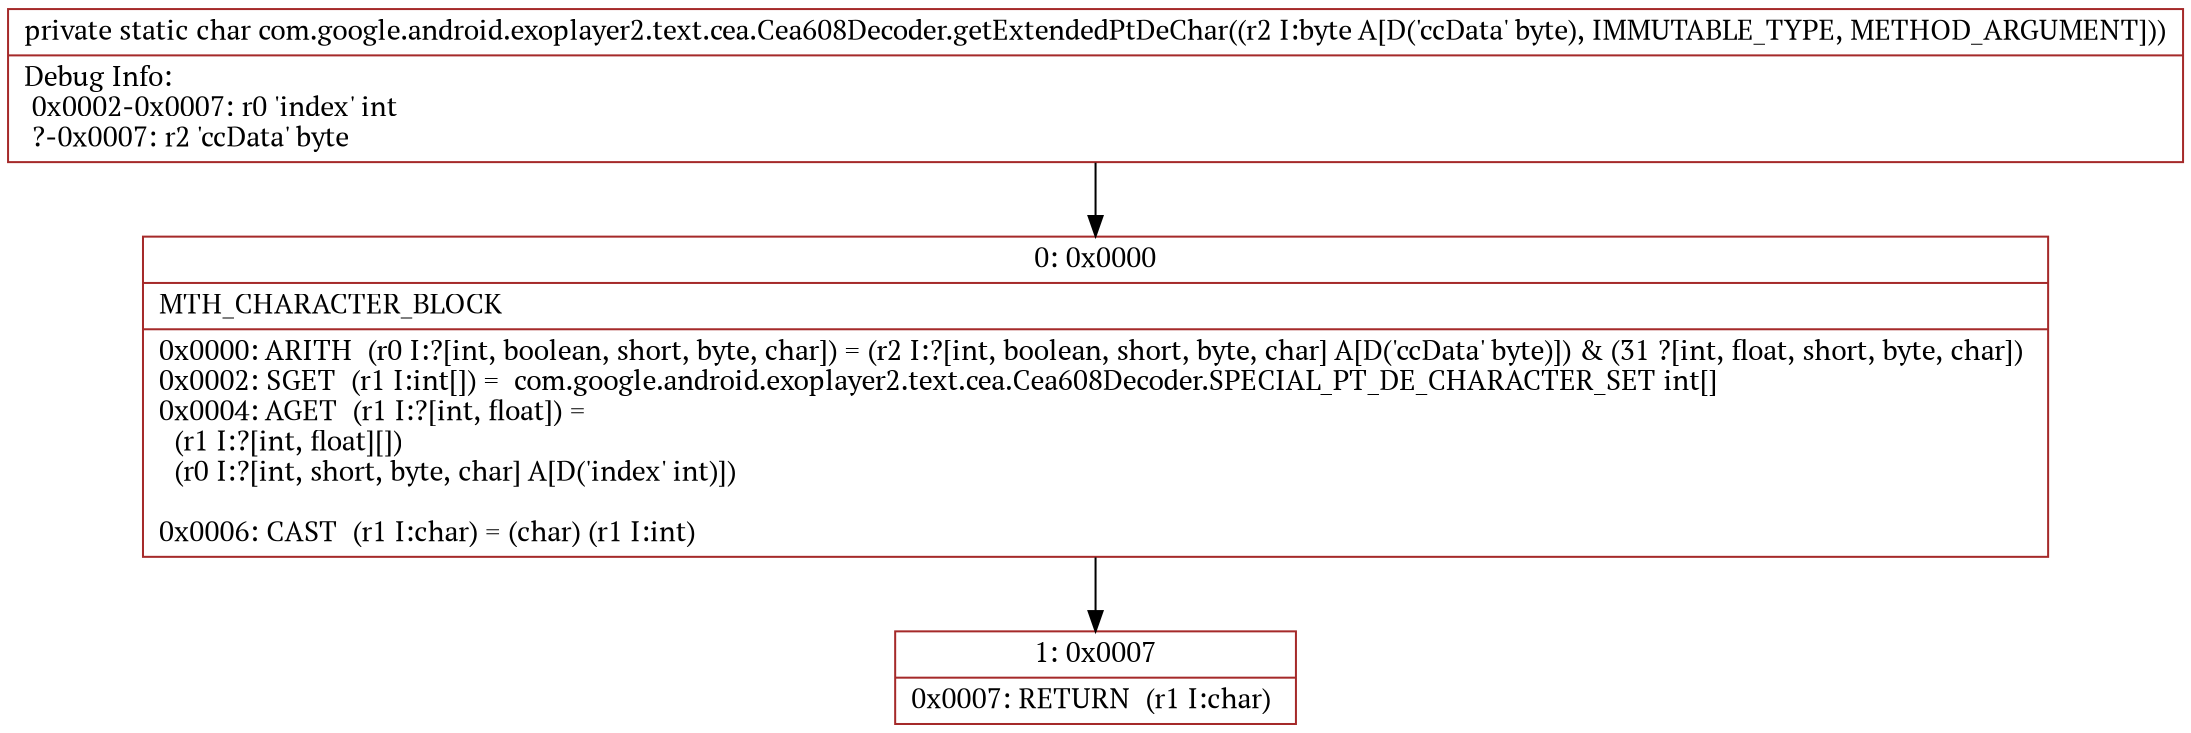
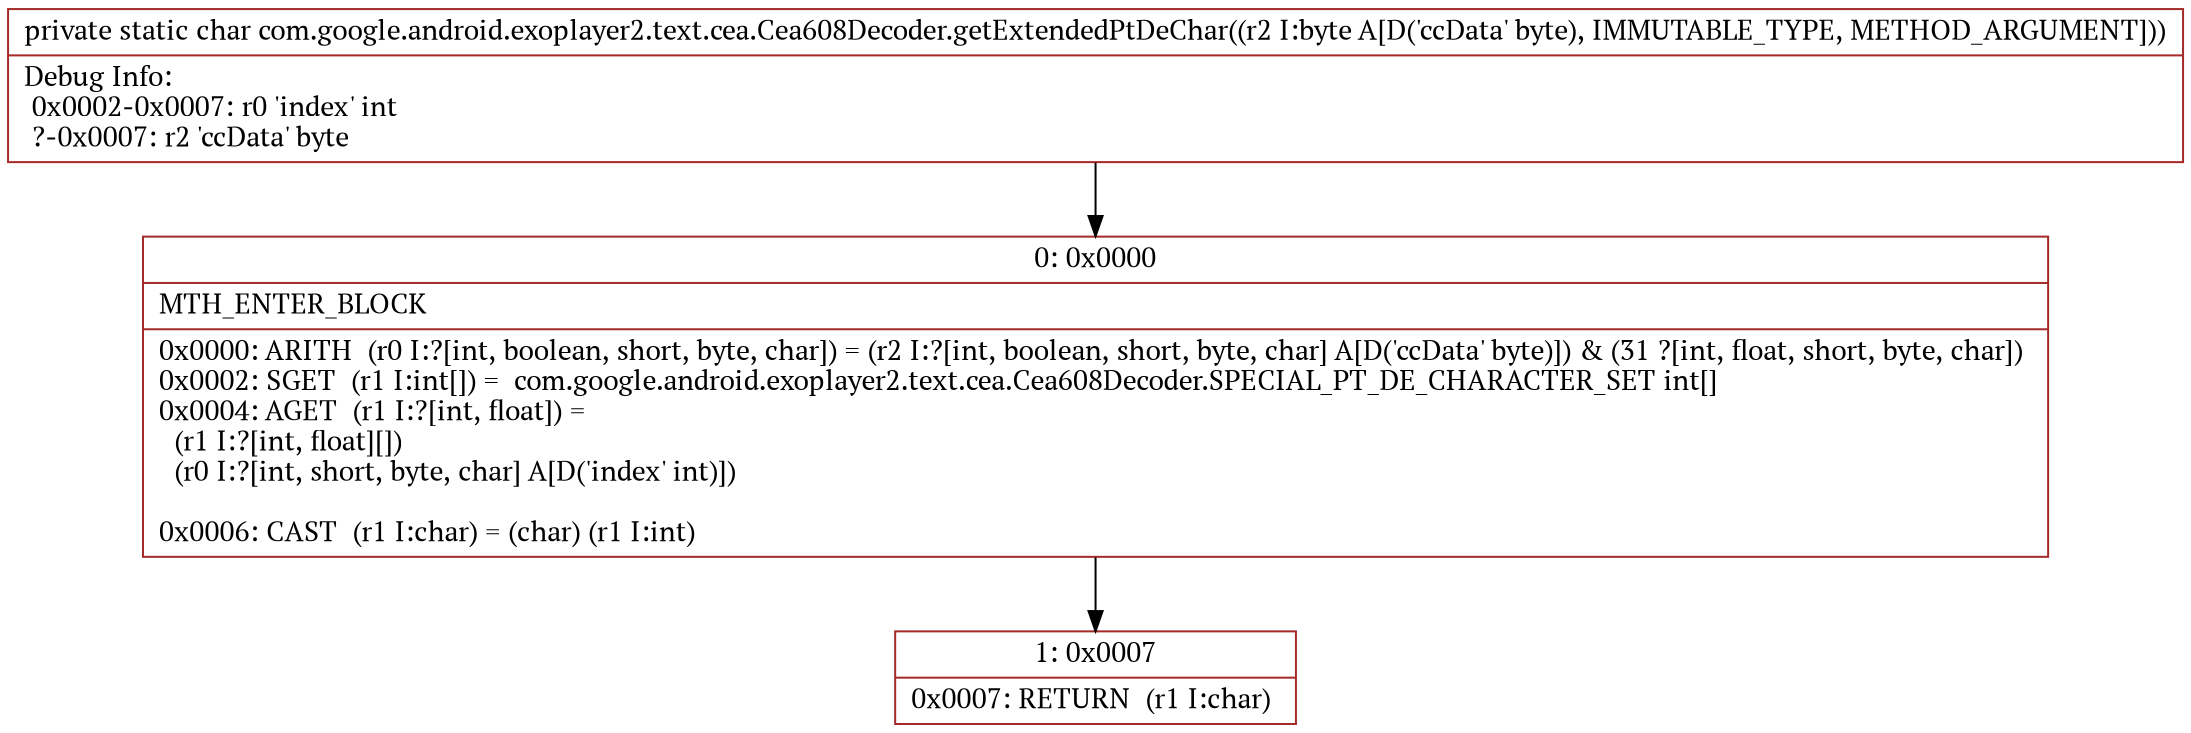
(331, 305) -> (293, 305)
